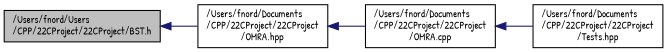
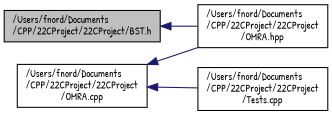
(82, 26) -> (82, 26)
(352, 26) -> (178, 54)
(598, 26) -> (263, 89)
